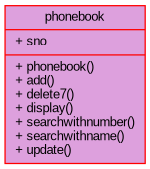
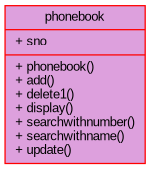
(45, 95) -> (45, 95)
